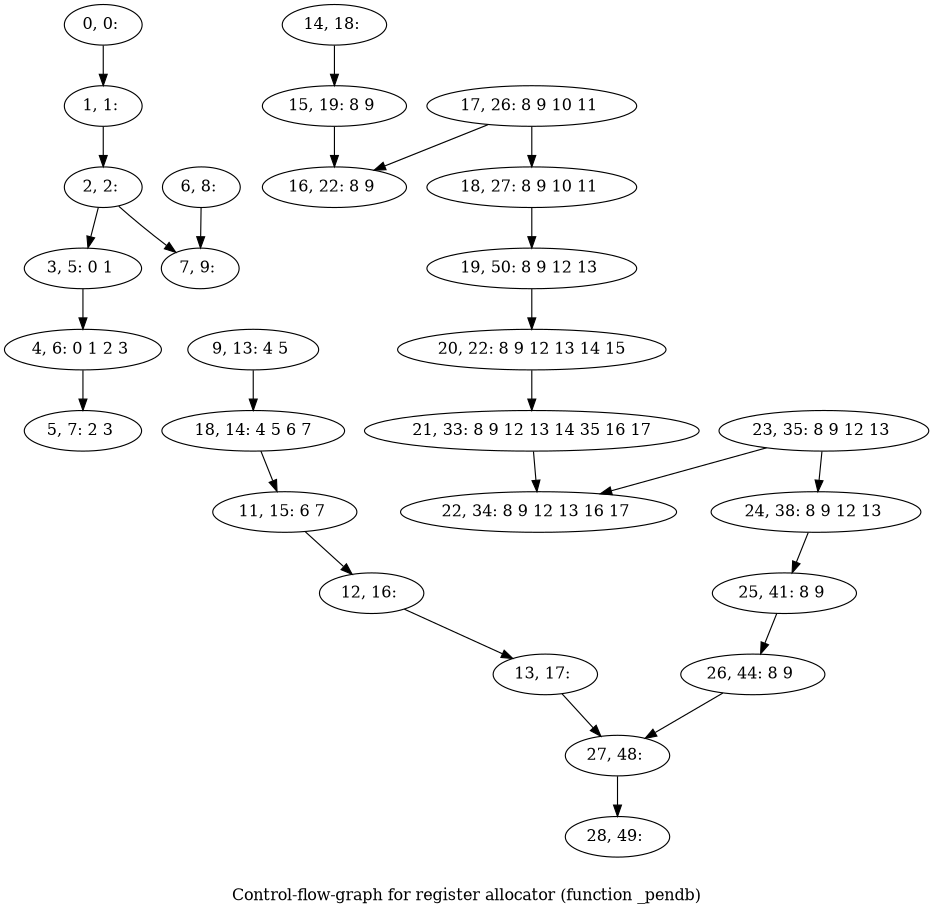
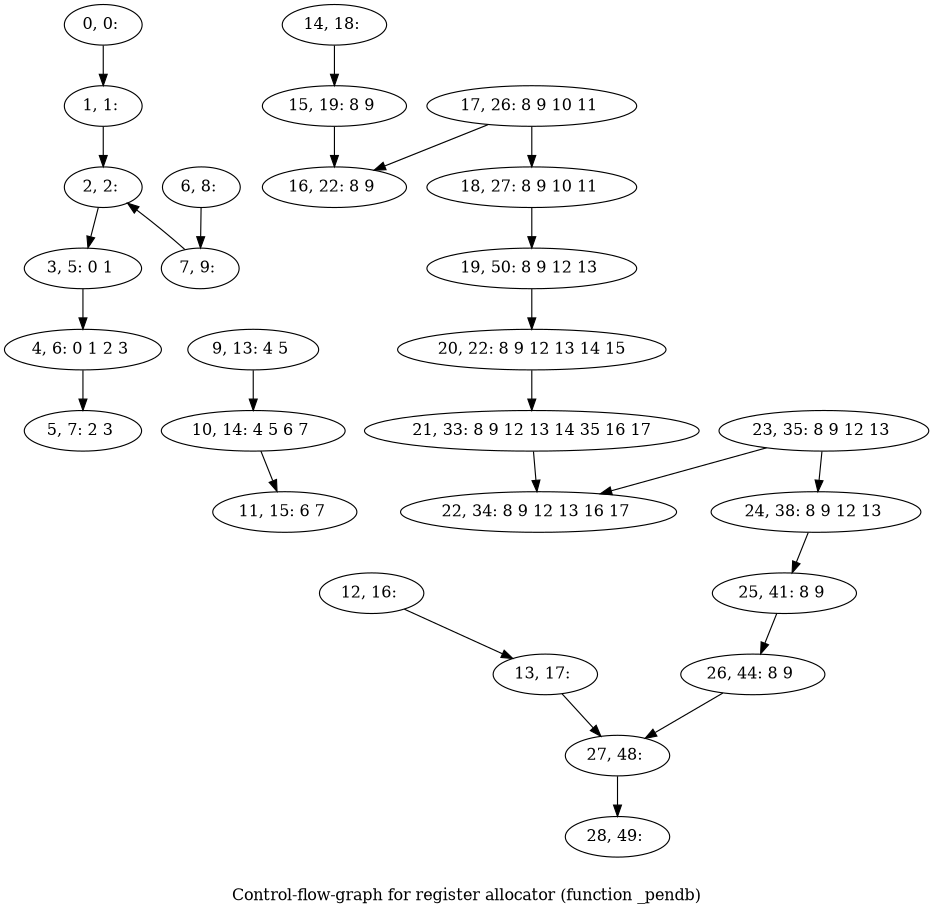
(142, 226) -> (161, 229)
(253, 431) -> (253, 431)
(324, 549) -> none
